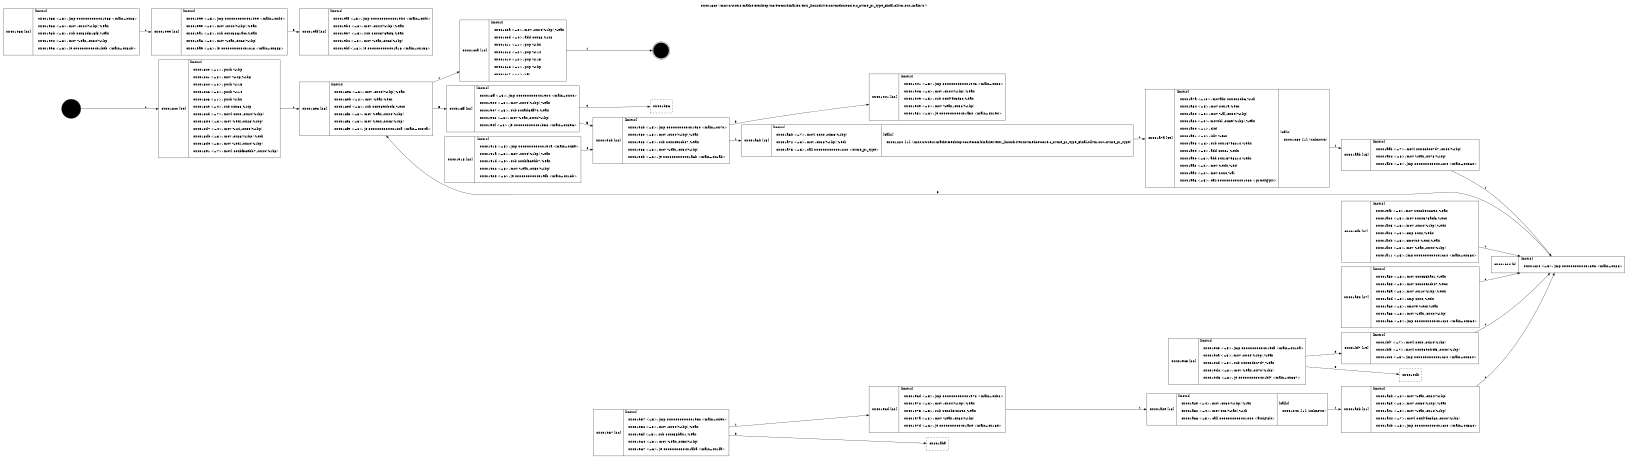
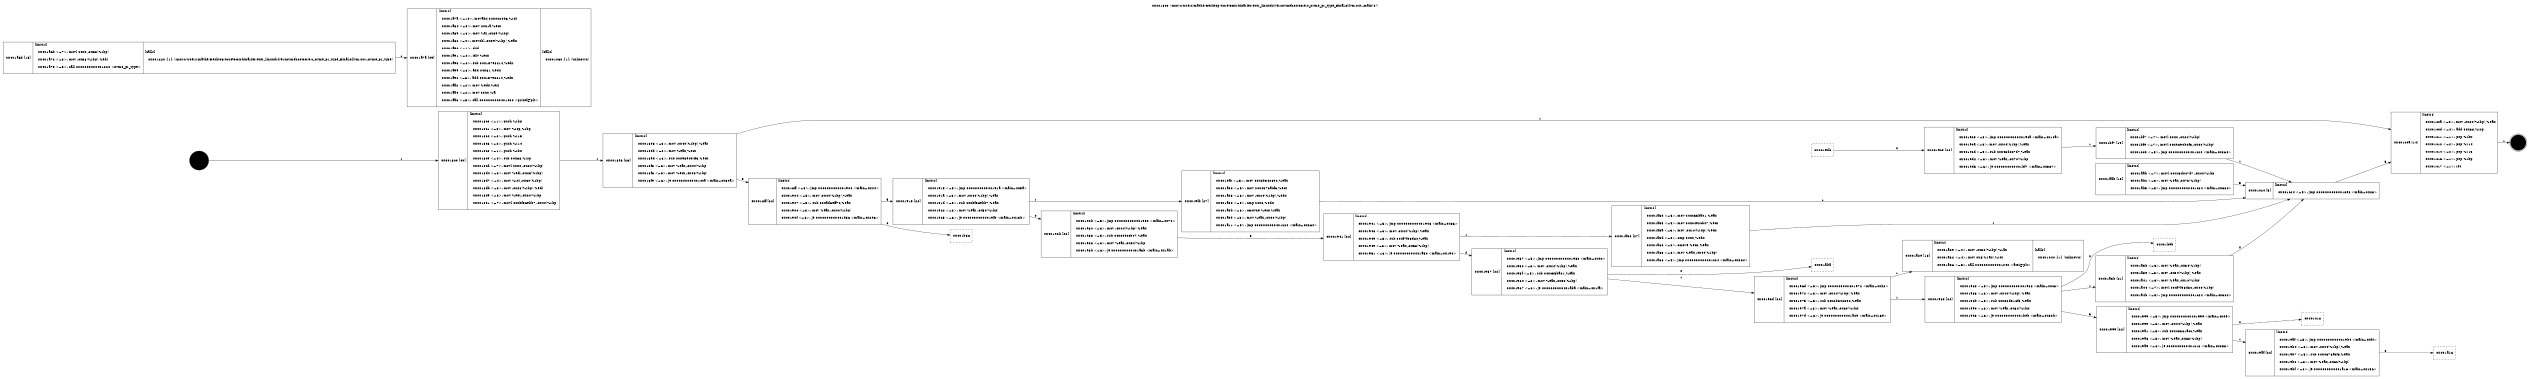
(145, 30) -> (2090, 314)
(293, 30) -> (2240, 339)
(585, 124) -> (886, 201)
(734, 141) -> none
(1334, 148) -> none
(1485, 188) -> (2240, 183)
(971, 194) -> (2362, 173)
none -> (1104, 201)
none -> (1535, 237)
none -> (2165, 245)
none -> (1465, 254)
none -> (1907, 299)
none -> (2312, 319)
(1335, 352) -> (2090, 144)
none -> (2444, 353)
(1351, 370) -> (1878, 150)
(1485, 377) -> (2240, 247)
(1333, 409) -> (2077, 289)
